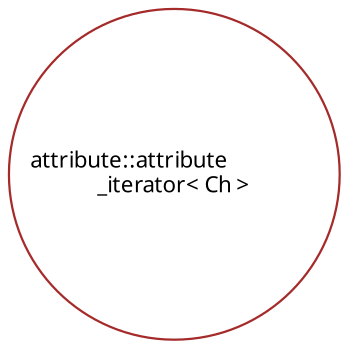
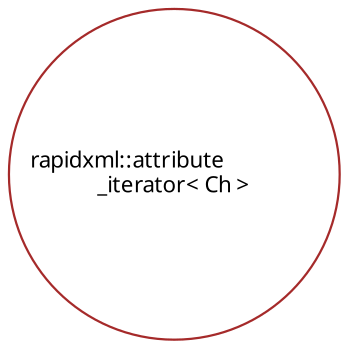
(174, 174) -> (174, 174)
